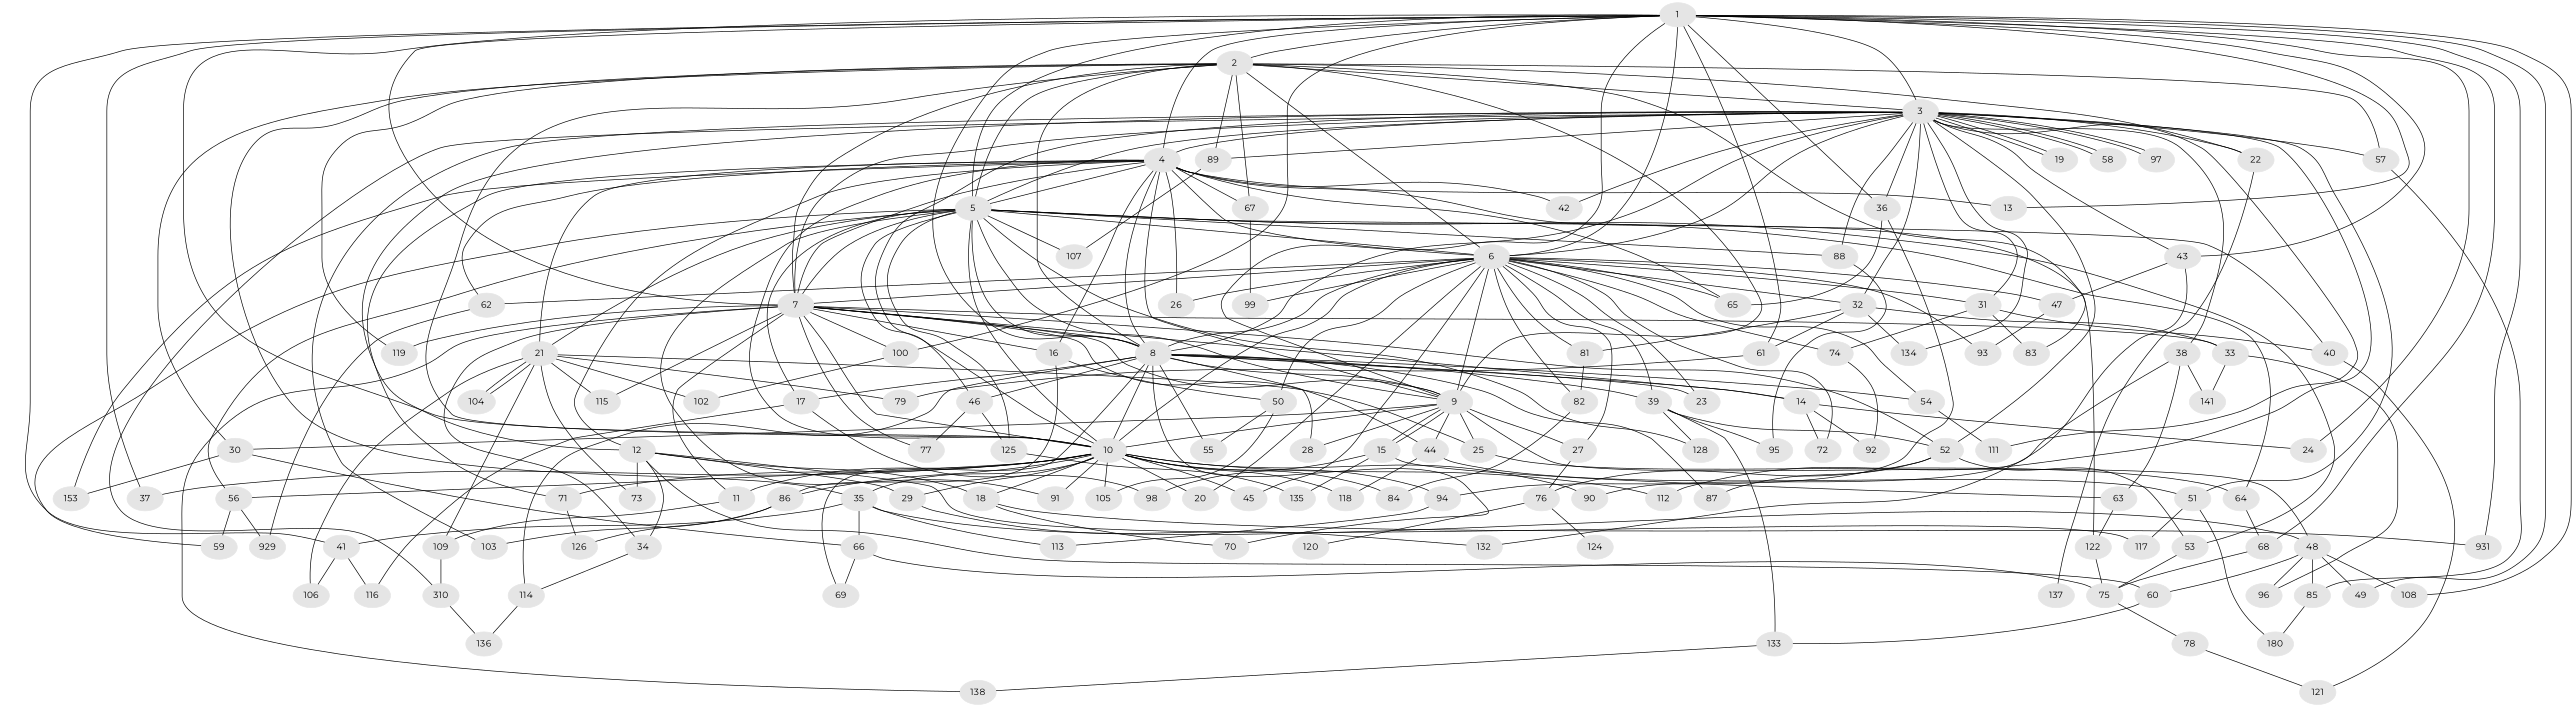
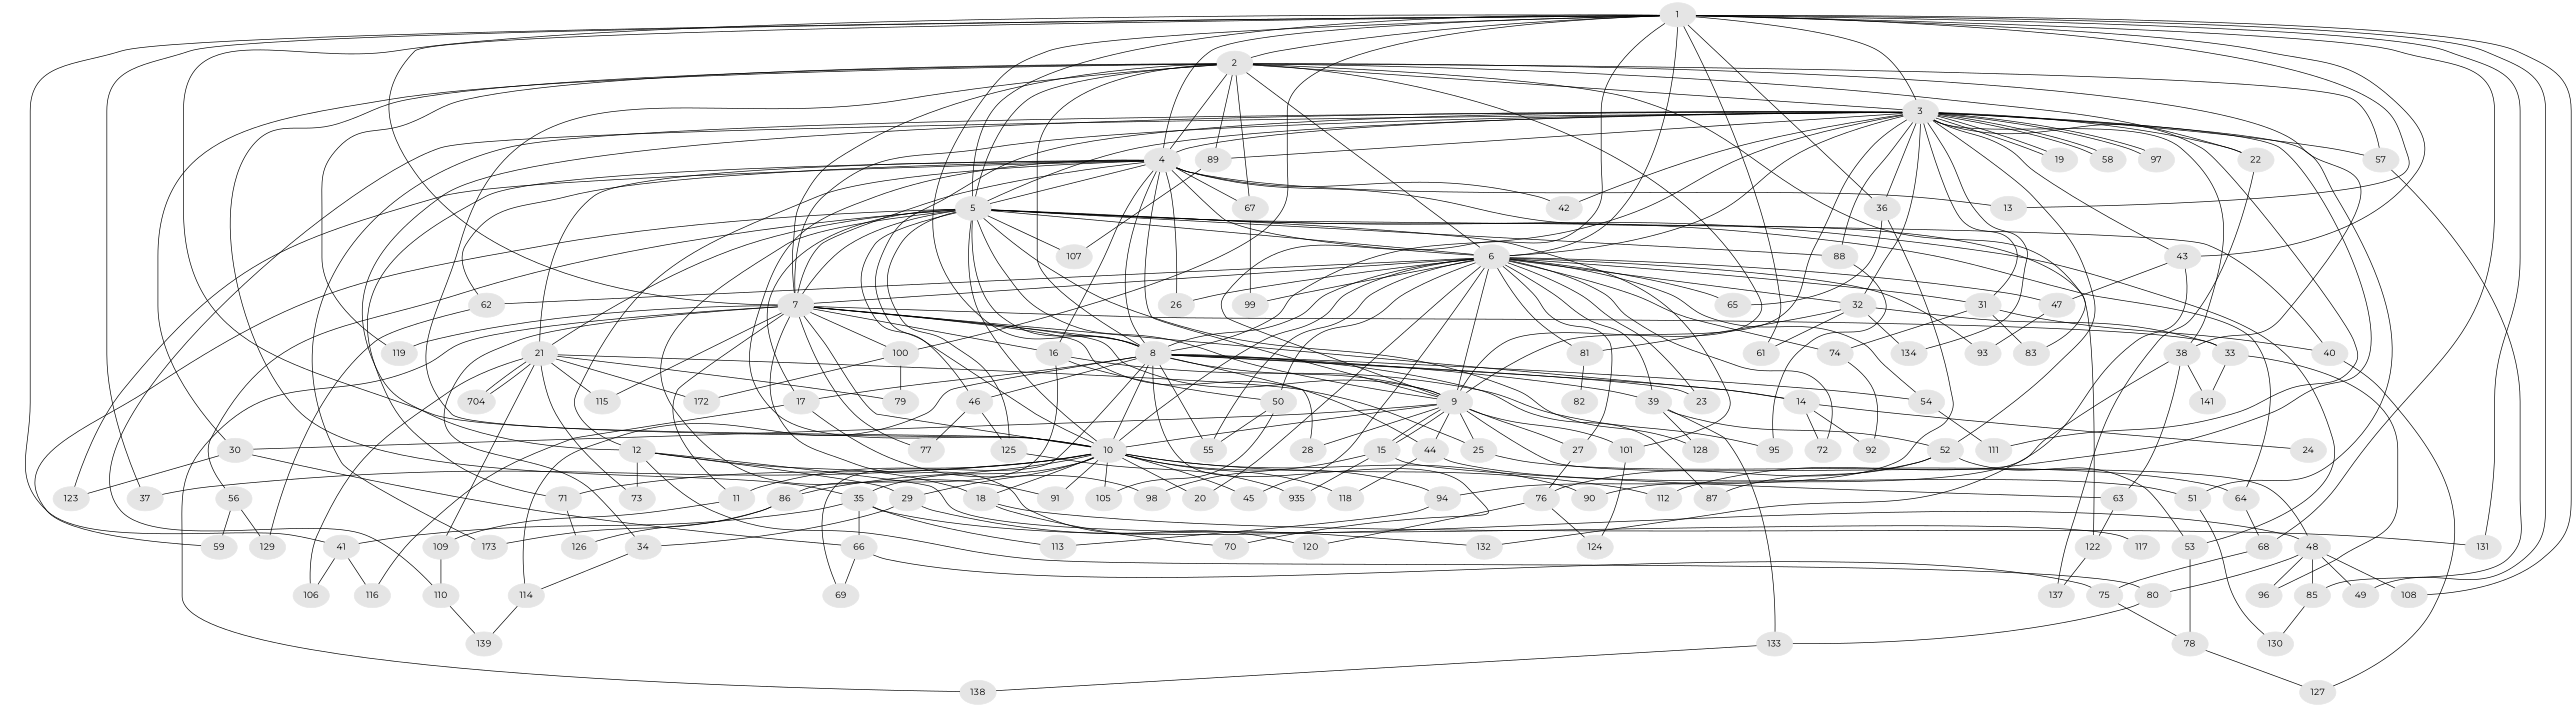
(2289, 46) -> none
none -> (1942, 82)
(1454, 211) -> (1199, 112)
none -> (1789, 309)
(1521, 332) -> (1335, 324)
(1380, 346) -> (1022, 504)
(1309, 370) -> (901, 378)
(477, 402) -> (477, 402)
(702, 402) -> (702, 402)
(1714, 427) -> (1519, 402)
none -> (1627, 450)
(609, 483) -> none
(664, 498) -> (779, 533)
(71, 499) -> (71, 499)
(1297, 499) -> (1297, 499)
(1394, 499) -> none
(2167, 523) -> none
(267, 547) -> (267, 547)
(489, 547) -> (489, 547)
(2483, 547) -> (2483, 547)
(2099, 571) -> (2075, 571)
(2147, 571) -> (2190, 596)
(441, 596) -> (441, 596)
(2153, 596) -> (2153, 596)
(484, 644) -> (484, 644)
(2275, 644) -> (2275, 644)
(2318, 692) -> (2318, 692)
